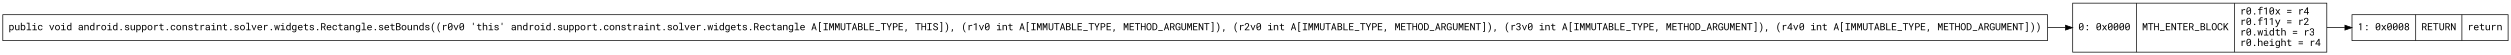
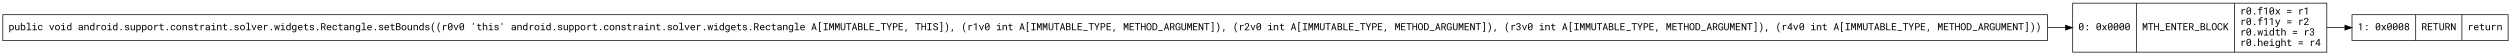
(2275, 12) -> (2275, 12)
